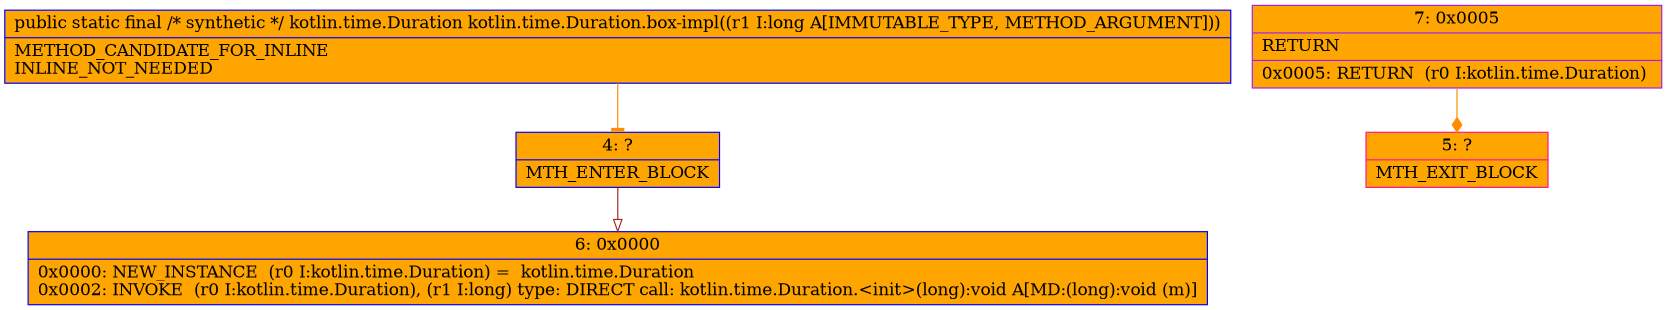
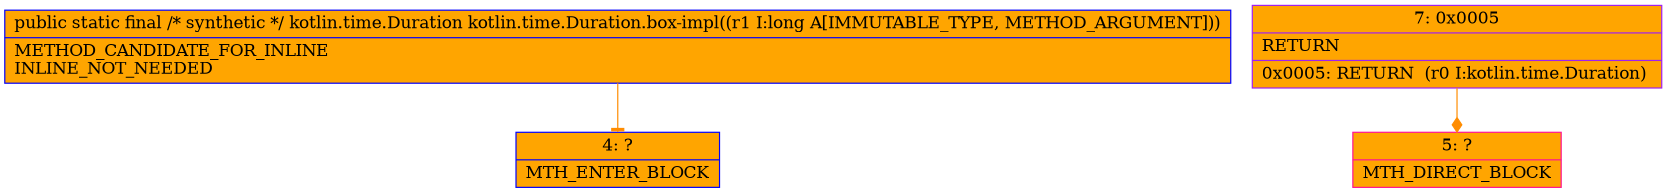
(1457, 173) -> (1457, 173)
(618, 268) -> none
